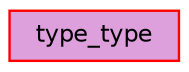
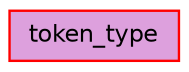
(94, 36) -> (94, 36)
